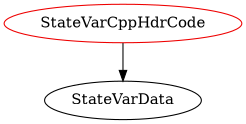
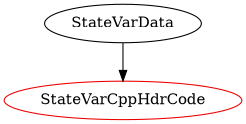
(123, 57) -> (123, 57)
